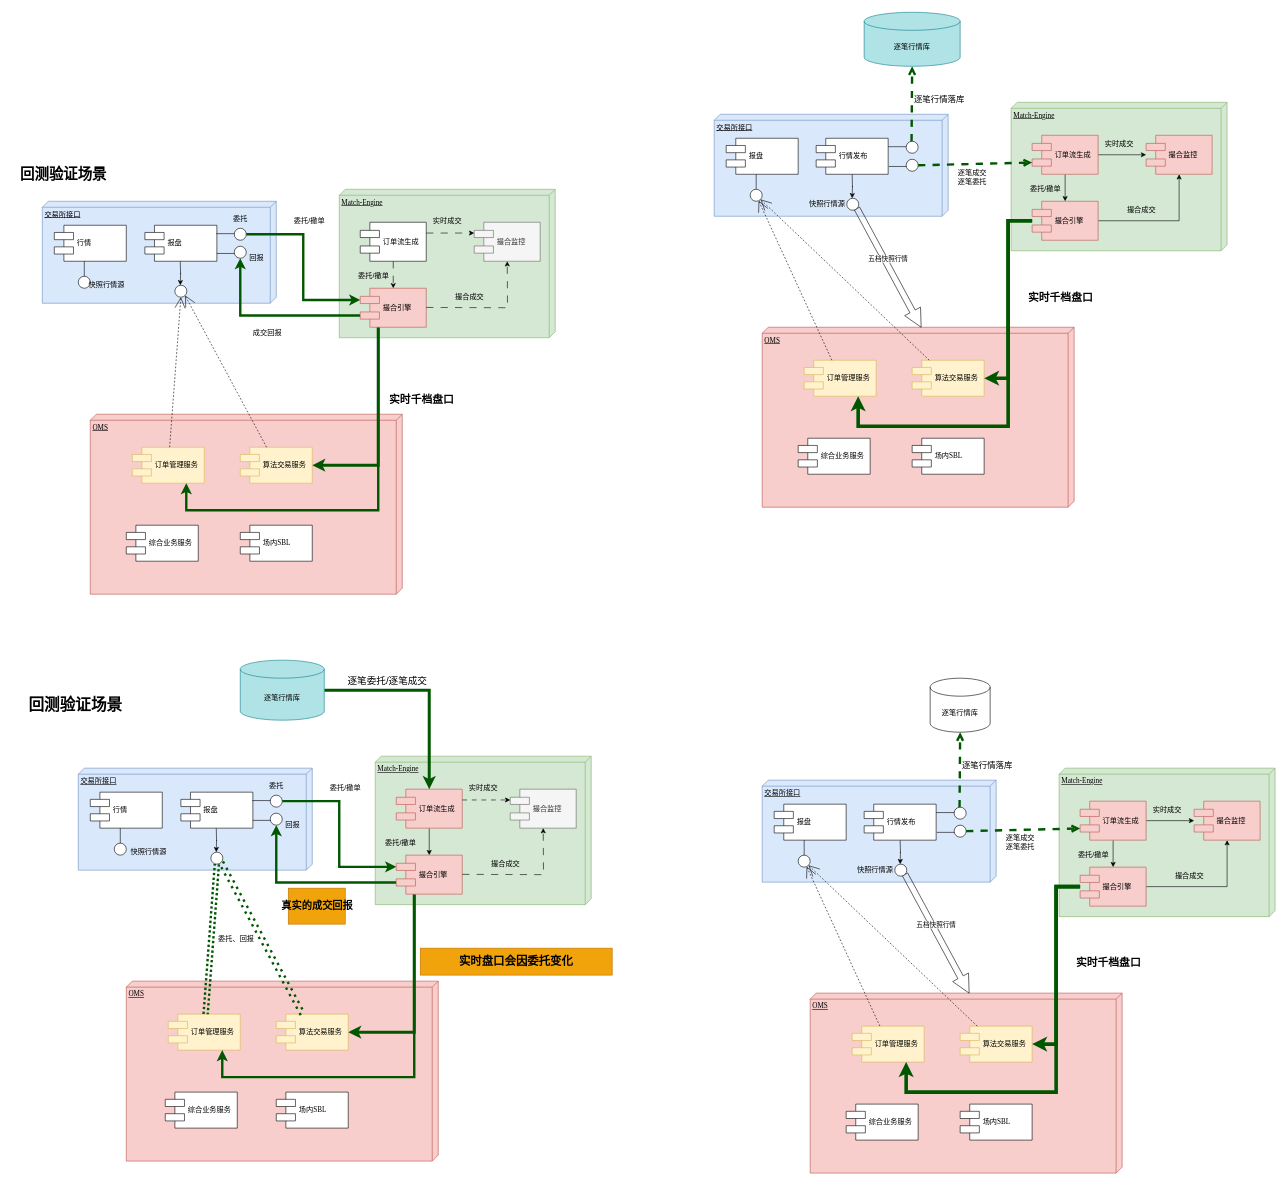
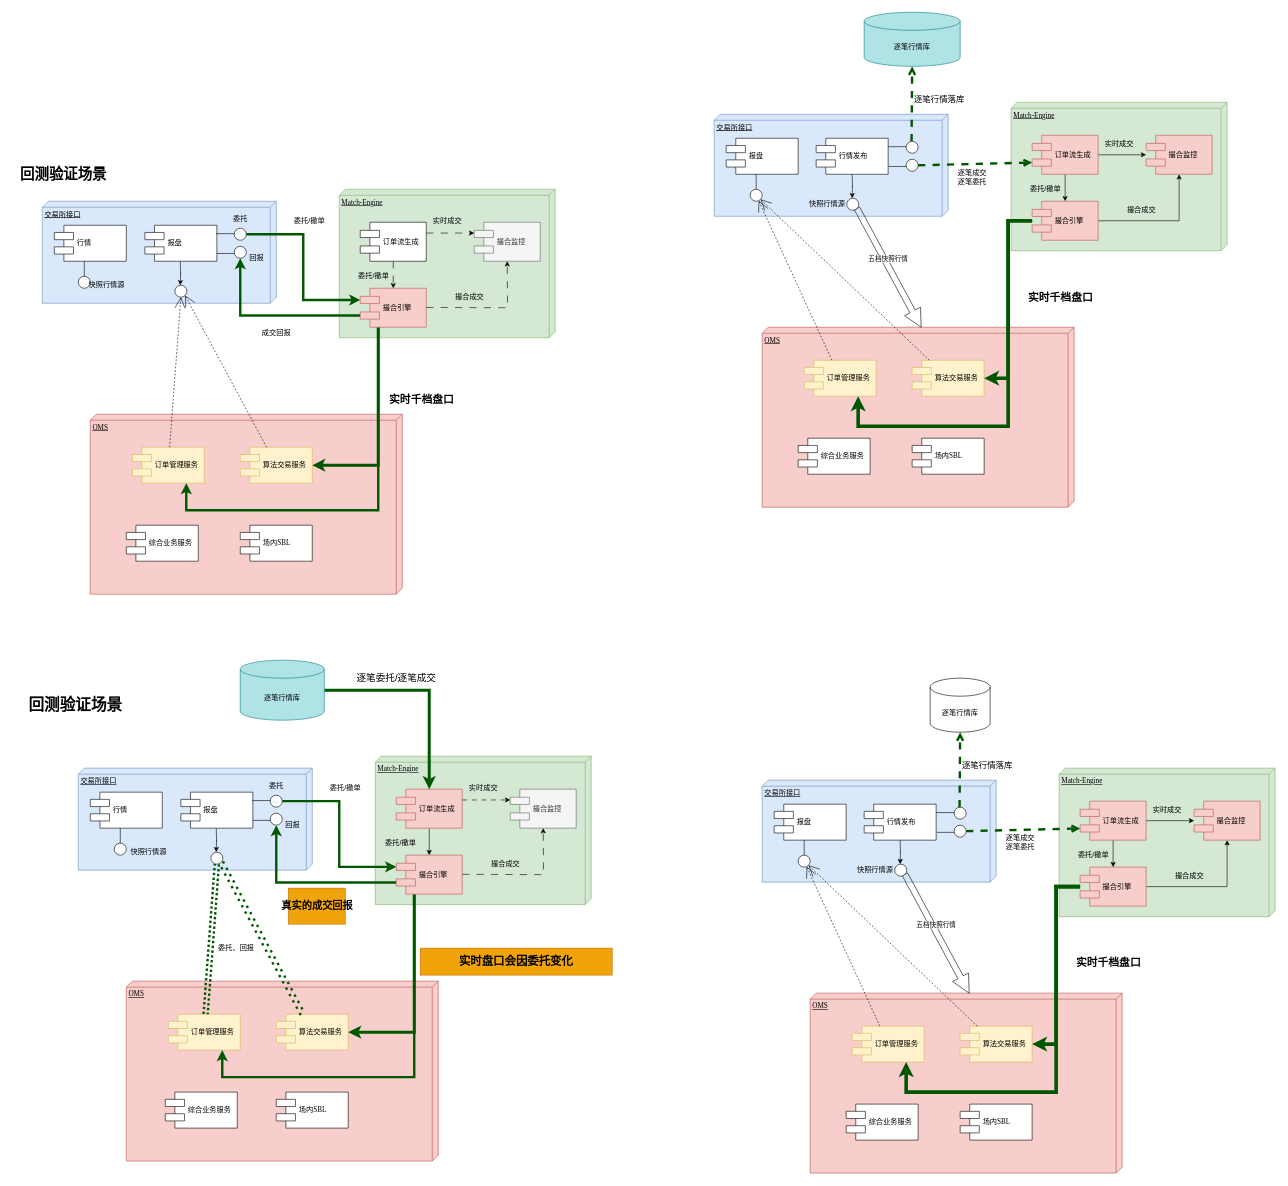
(267, 333) -> (276, 333)
(387, 681) -> (396, 678)
(236, 939) -> (236, 948)
